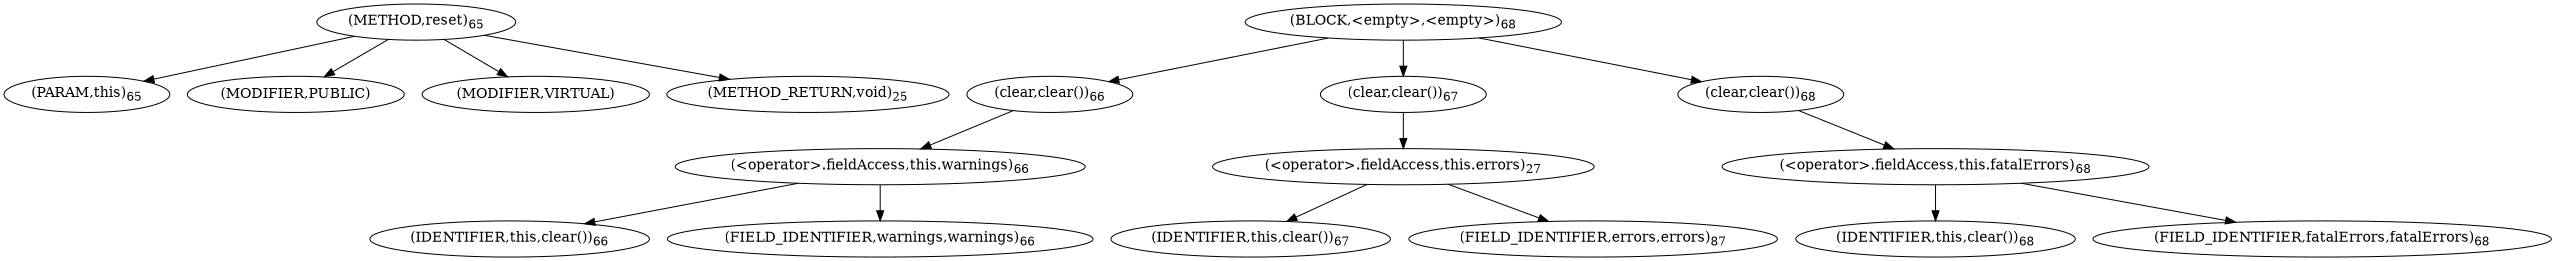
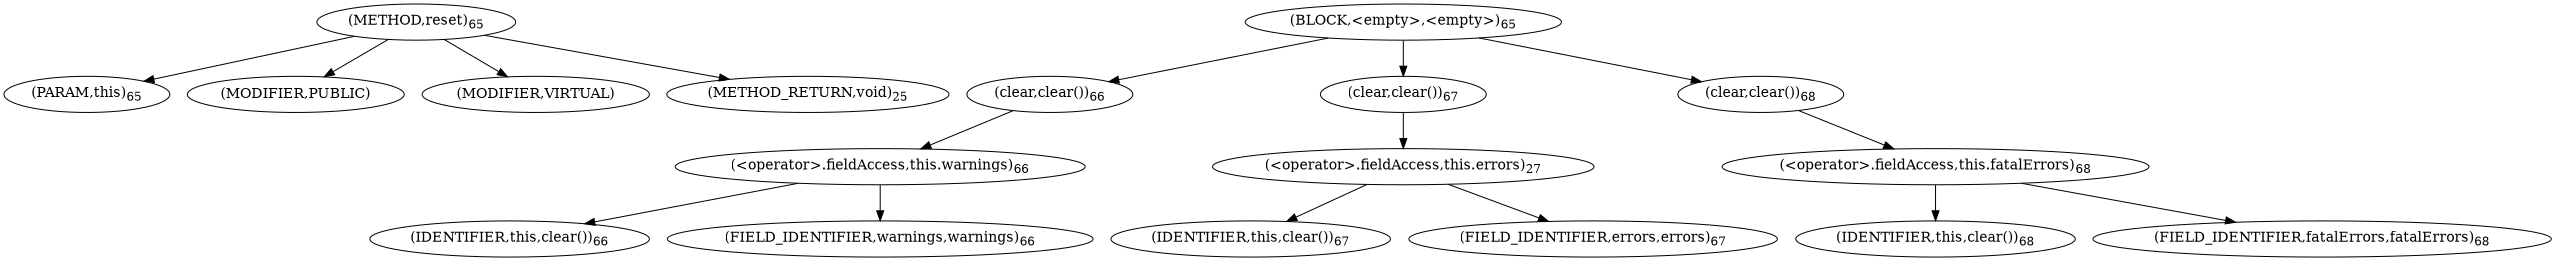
(1509, 21) -> (1509, 21)
(1719, 237) -> (1719, 237)
